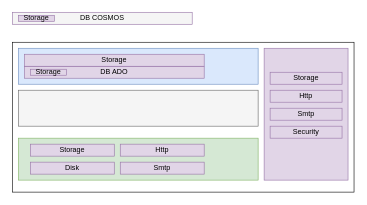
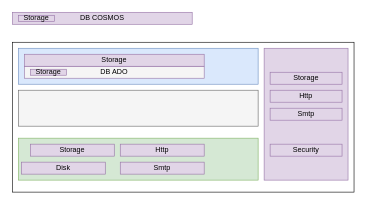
(102, 18) -> (102, 18)
(114, 72) -> (114, 72)
(306, 132) -> (306, 150)
(72, 168) -> (63, 168)
